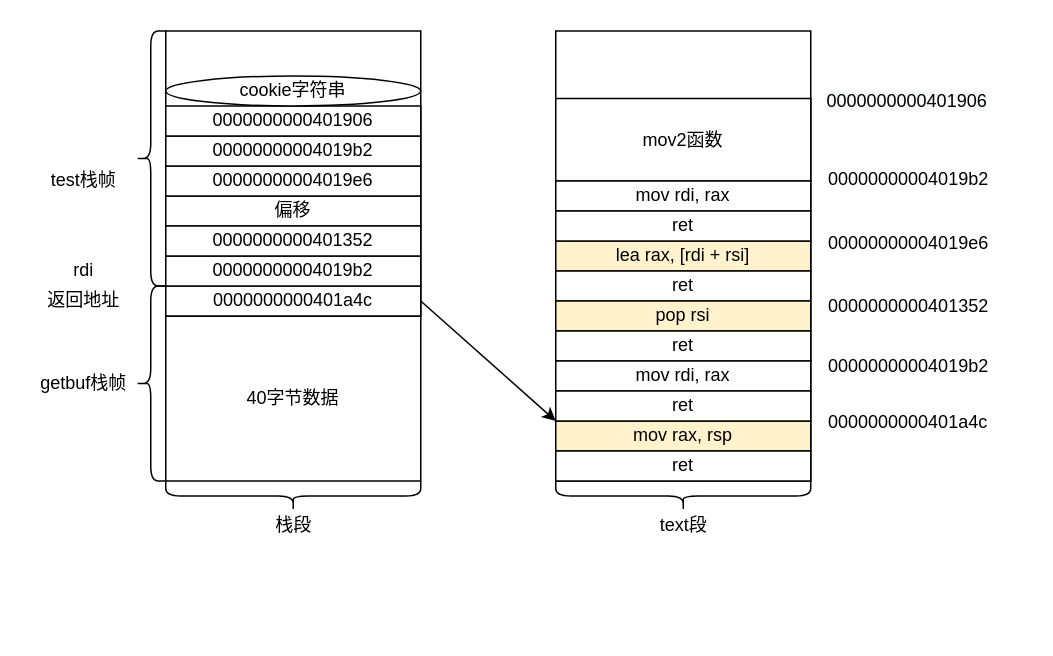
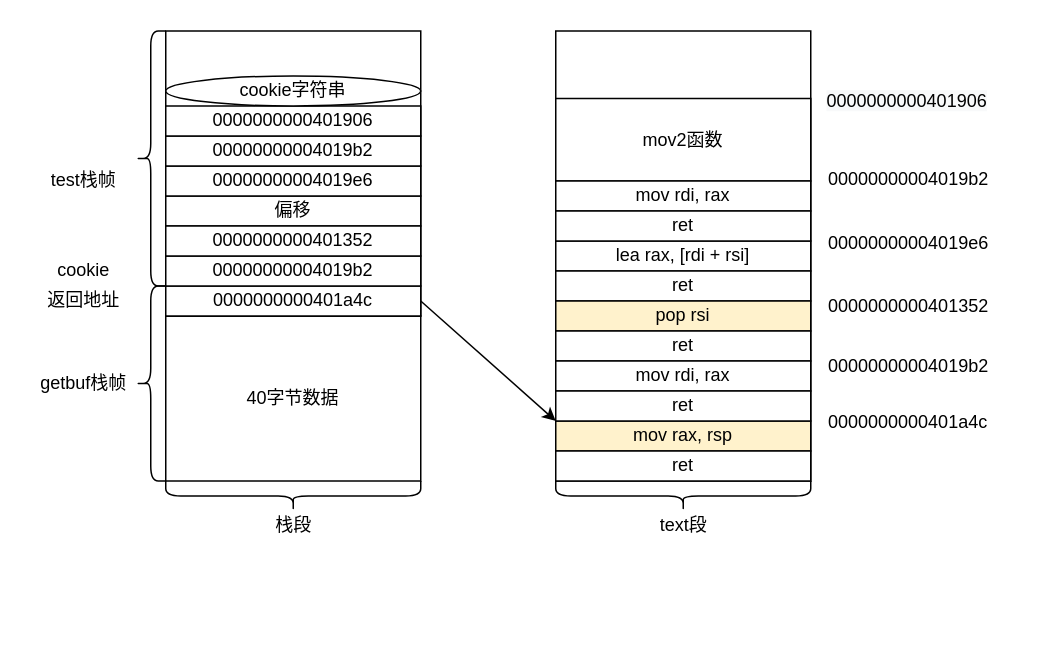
(683, 256) -> (683, 256)
(84, 271) -> (84, 271)
